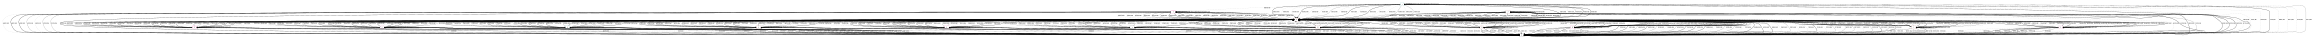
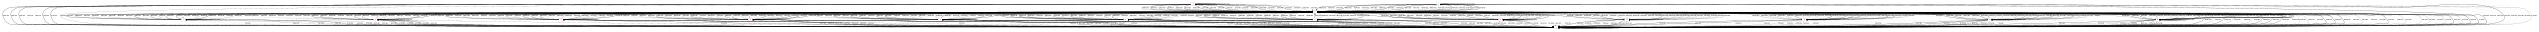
(1277, 7) -> (814, 13)
